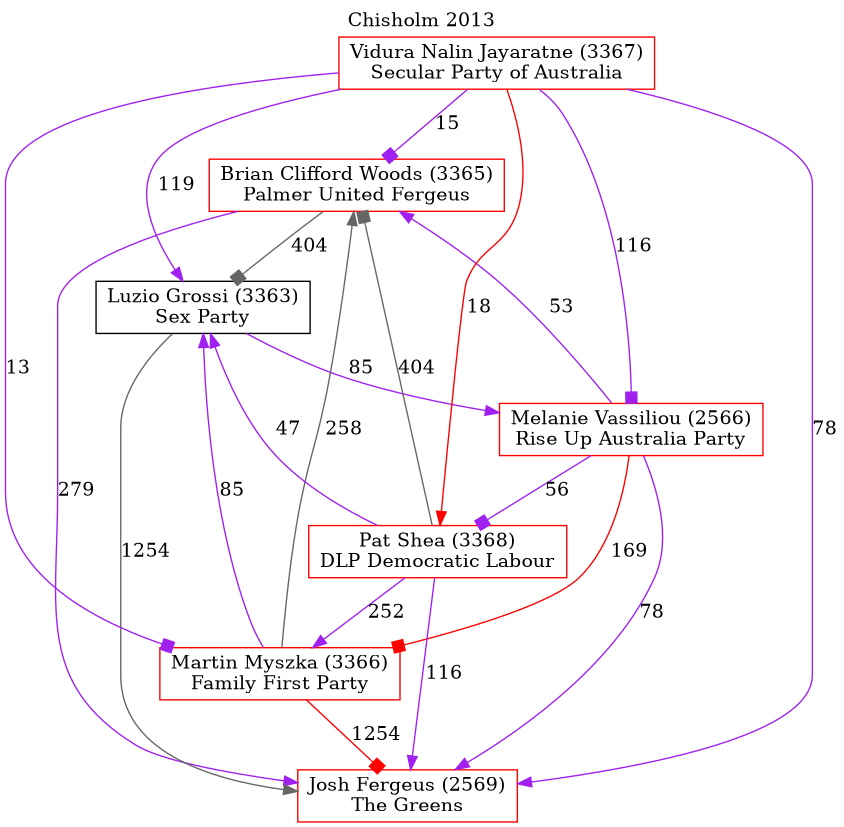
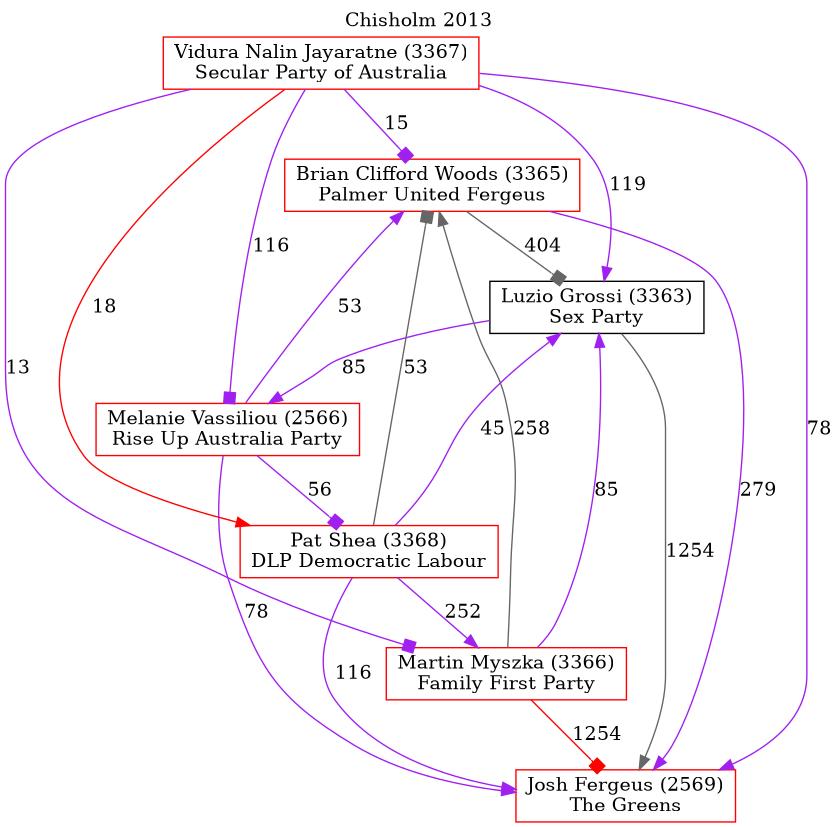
(417, 368) -> (416, 368)
(289, 430) -> (493, 430)
(558, 592) -> none
